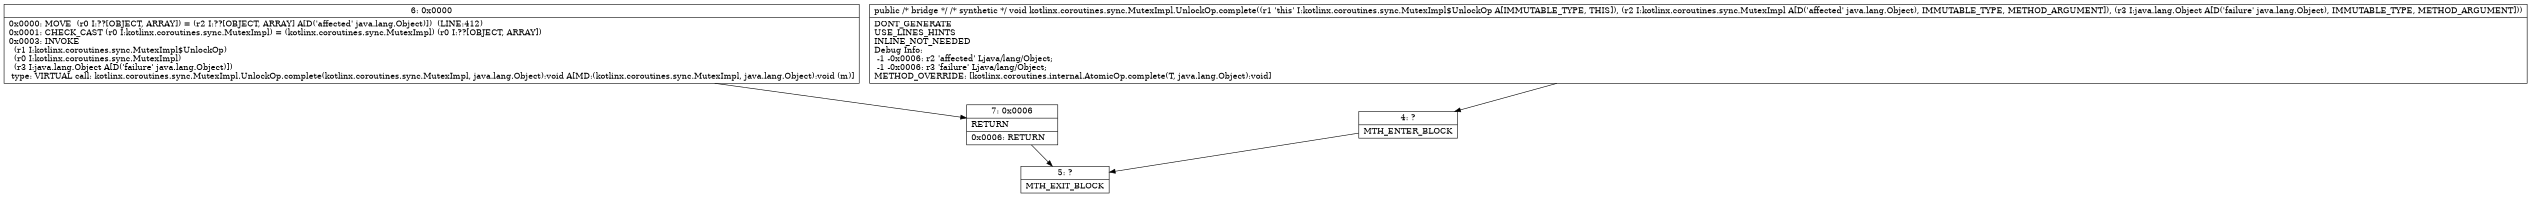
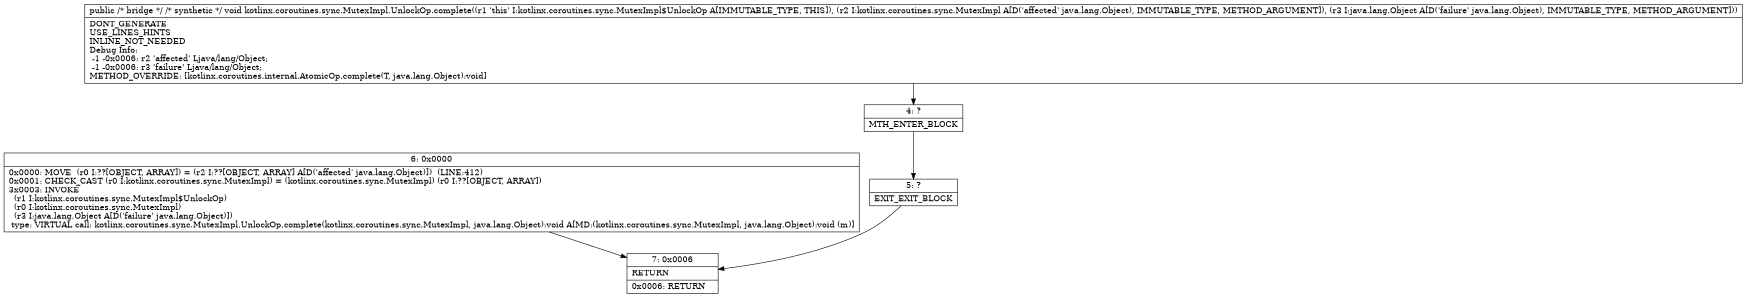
(47, 42) -> (47, 190)
(1040, 153) -> (817, 250)
(1065, 186) -> (914, 199)
